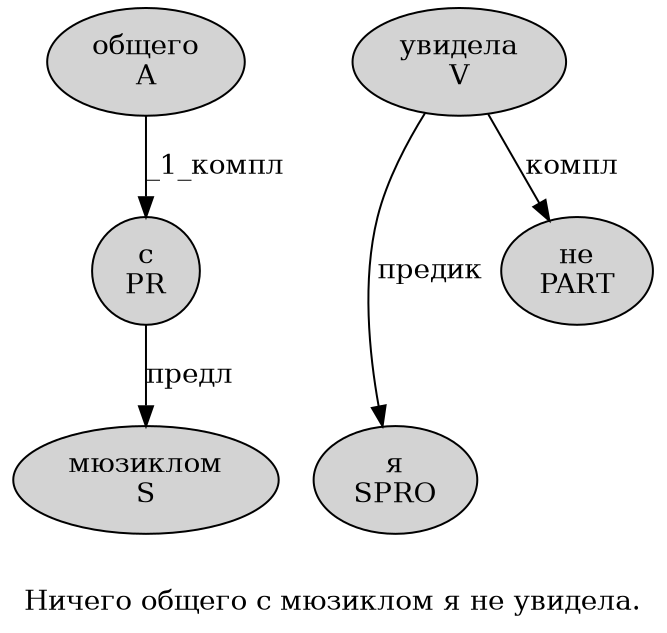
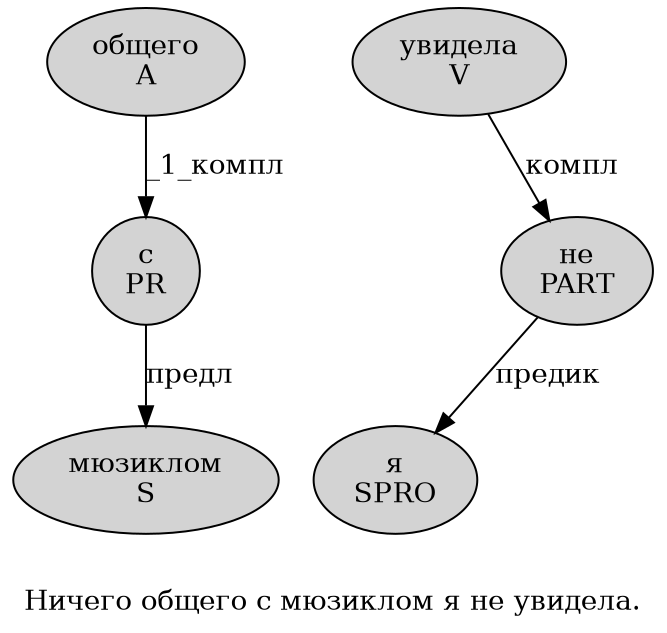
(371, 254) -> (493, 368)
